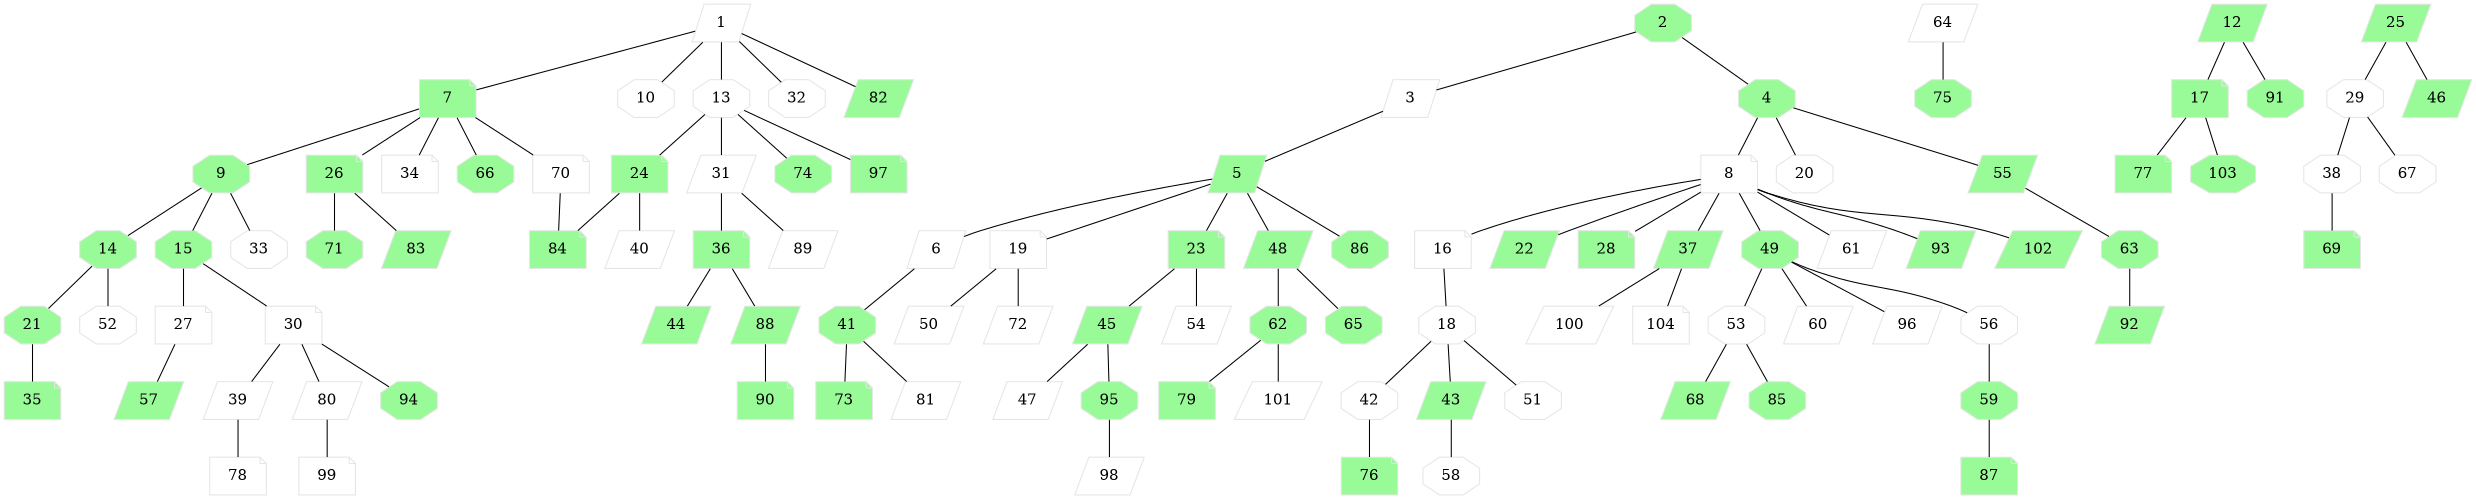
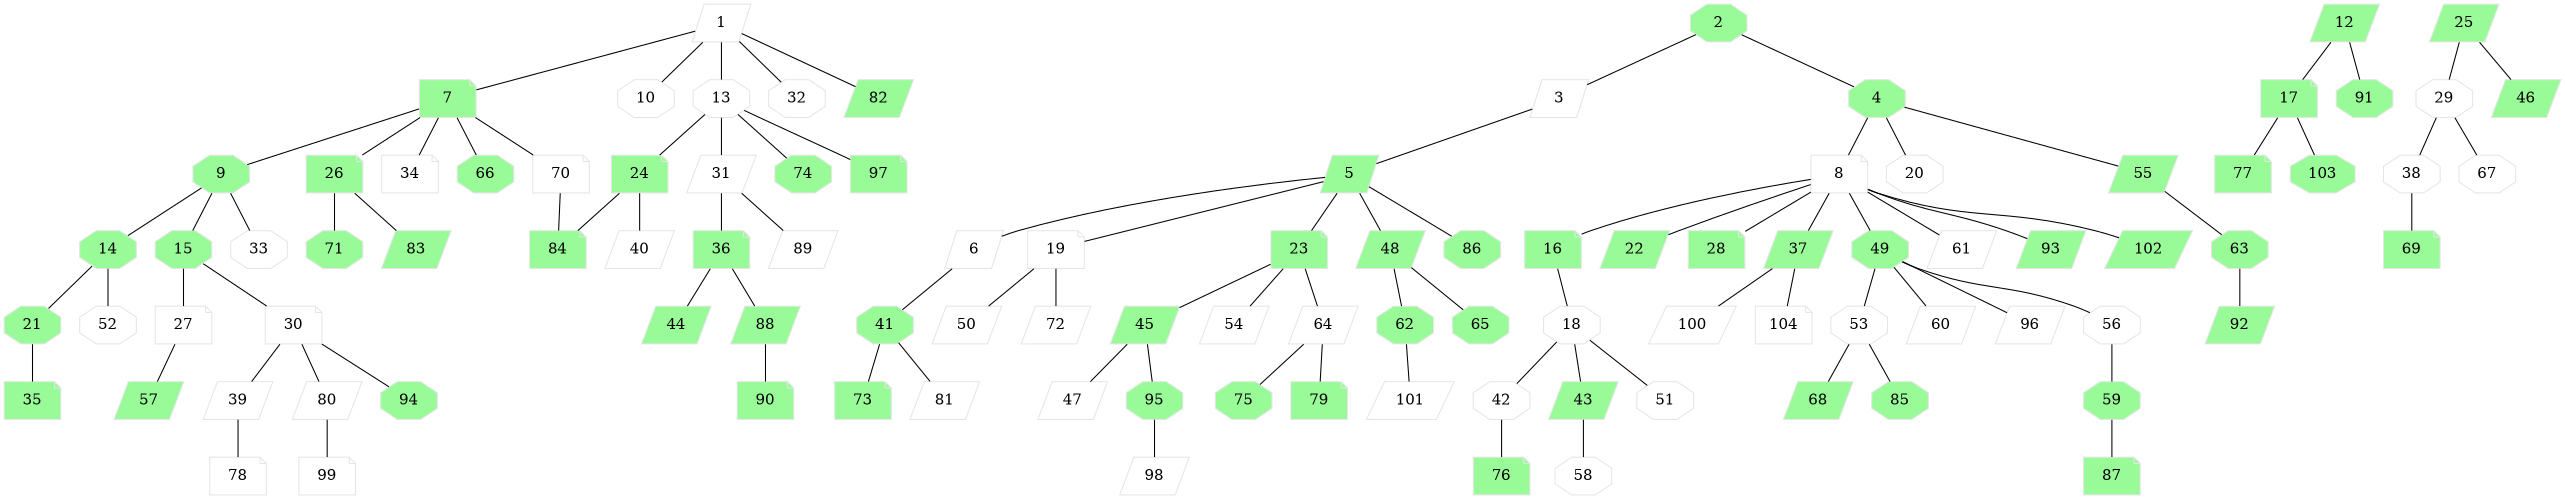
(1443, 250) -> (1553, 250)
none -> (1311, 287)
(1235, 361) -> (1321, 363)
